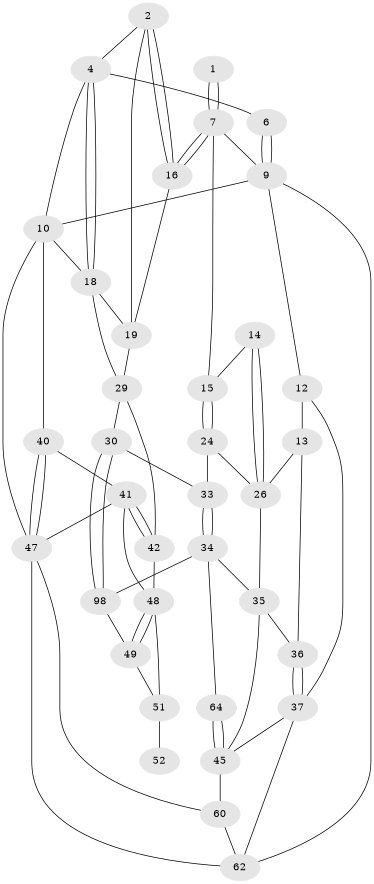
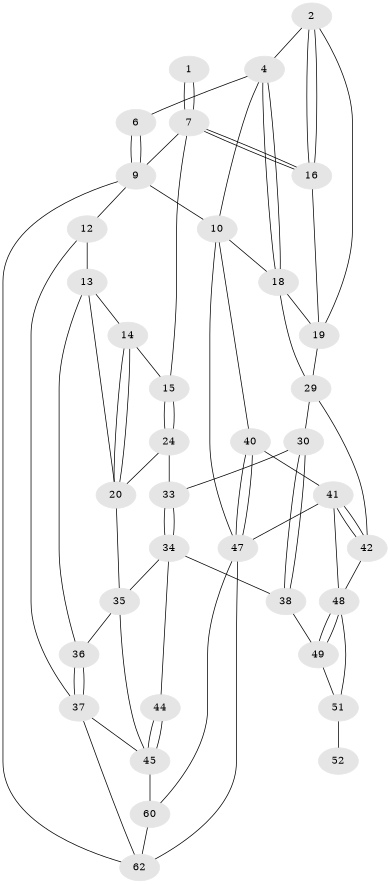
none -> (108, 309)
(261, 495) -> (116, 495)
(100, 601) -> (286, 601)
(216, 708) -> (160, 708)
